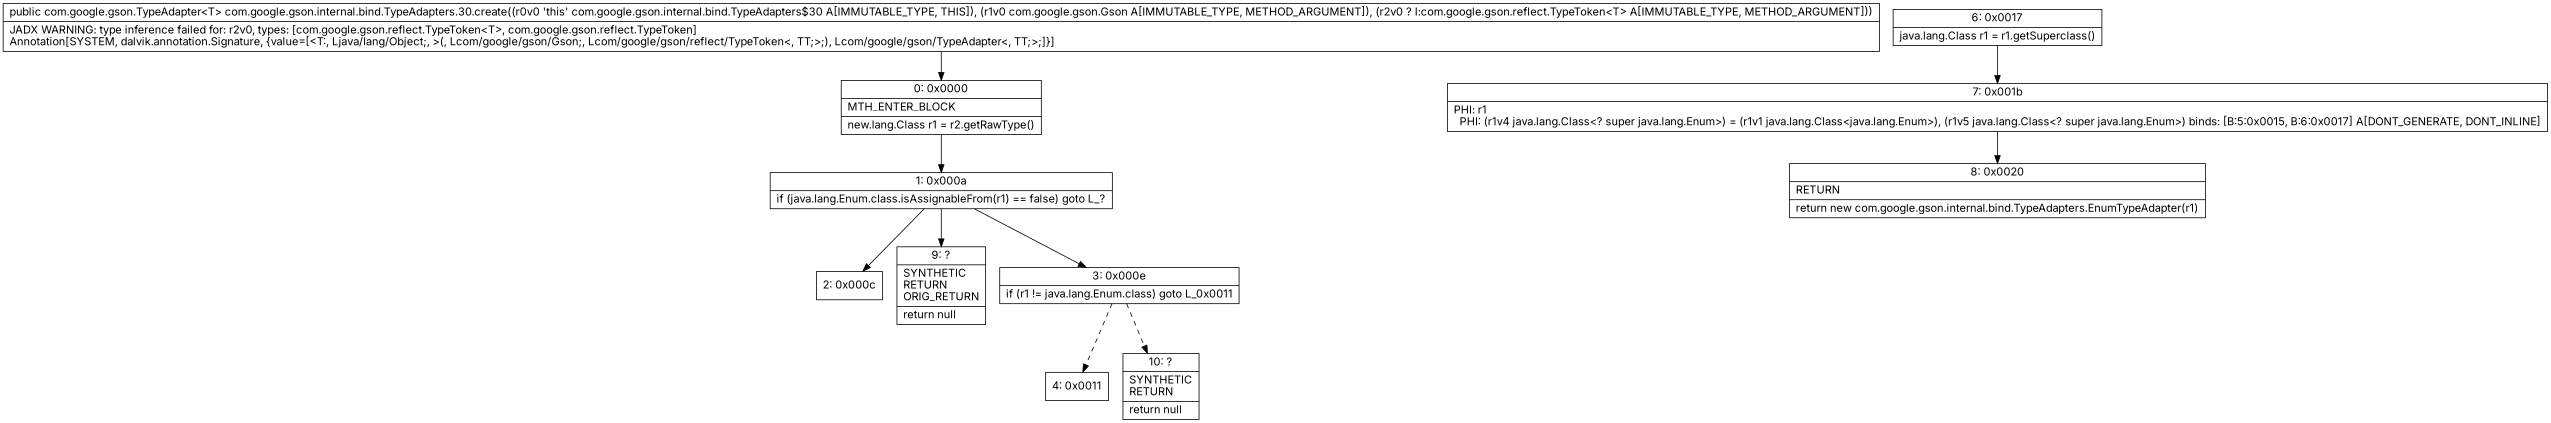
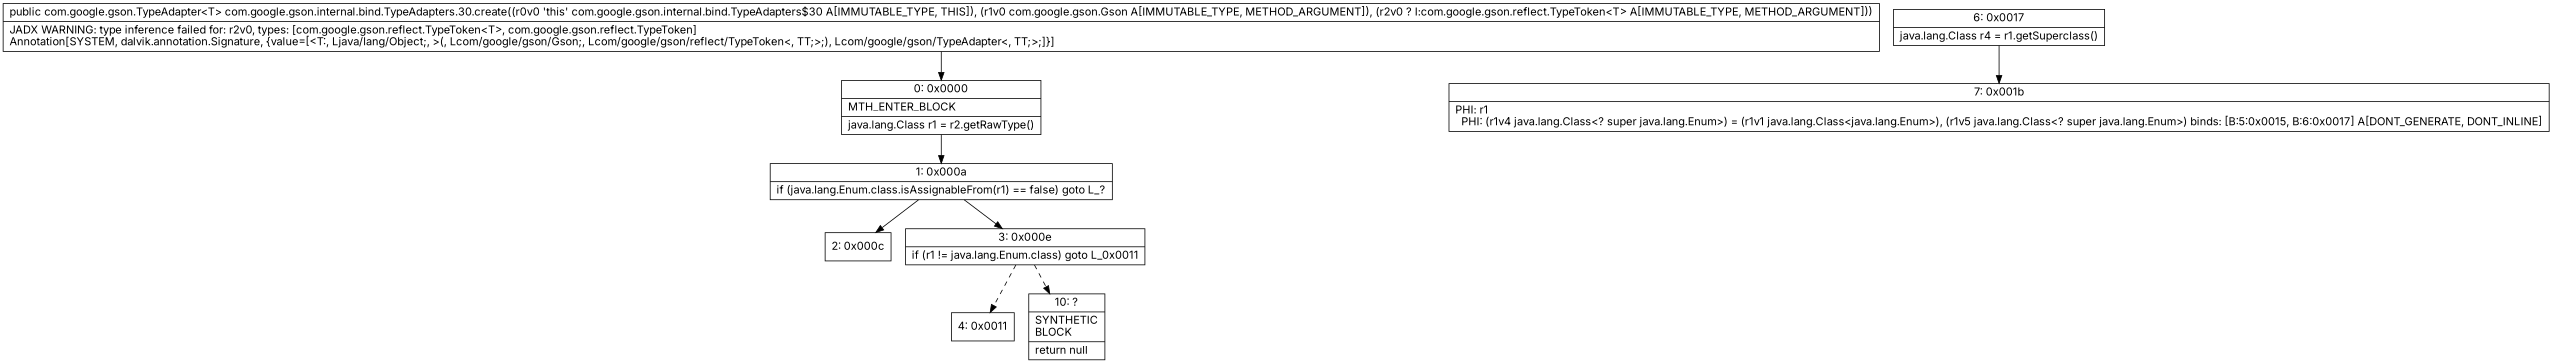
(1998, 36) -> (1999, 36)
(941, 125) -> (941, 125)
(1998, 191) -> none
(941, 286) -> none
(1152, 392) -> (1054, 332)
